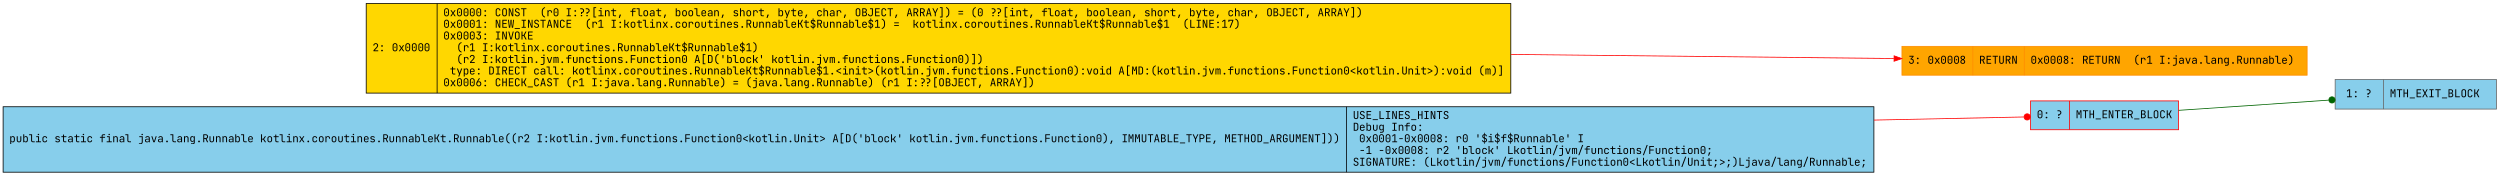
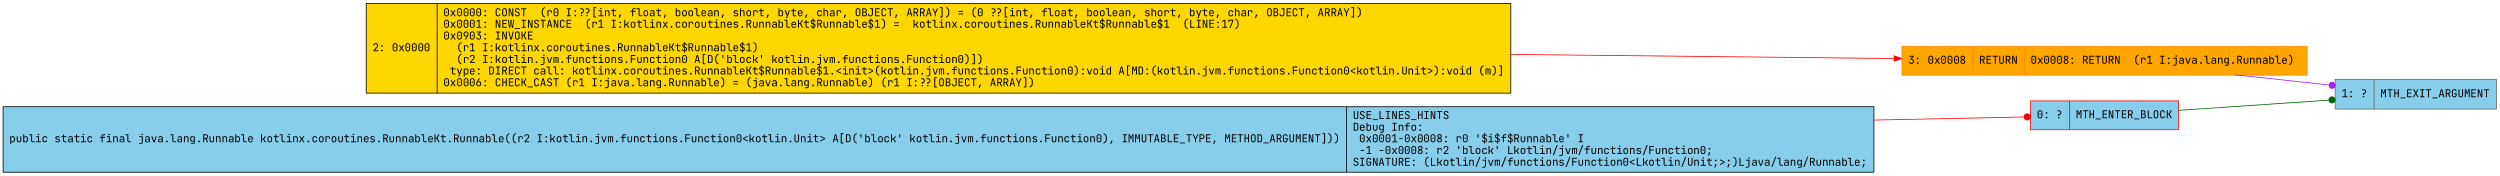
(495, 36) -> (495, 36)
none -> (2282, 80)
(2435, 94) -> (2435, 94)
